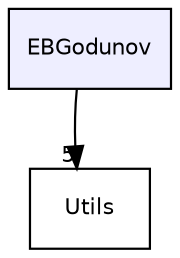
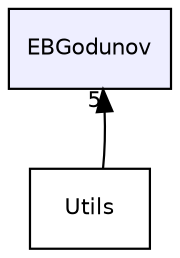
(75, 118) -> (105, 140)
